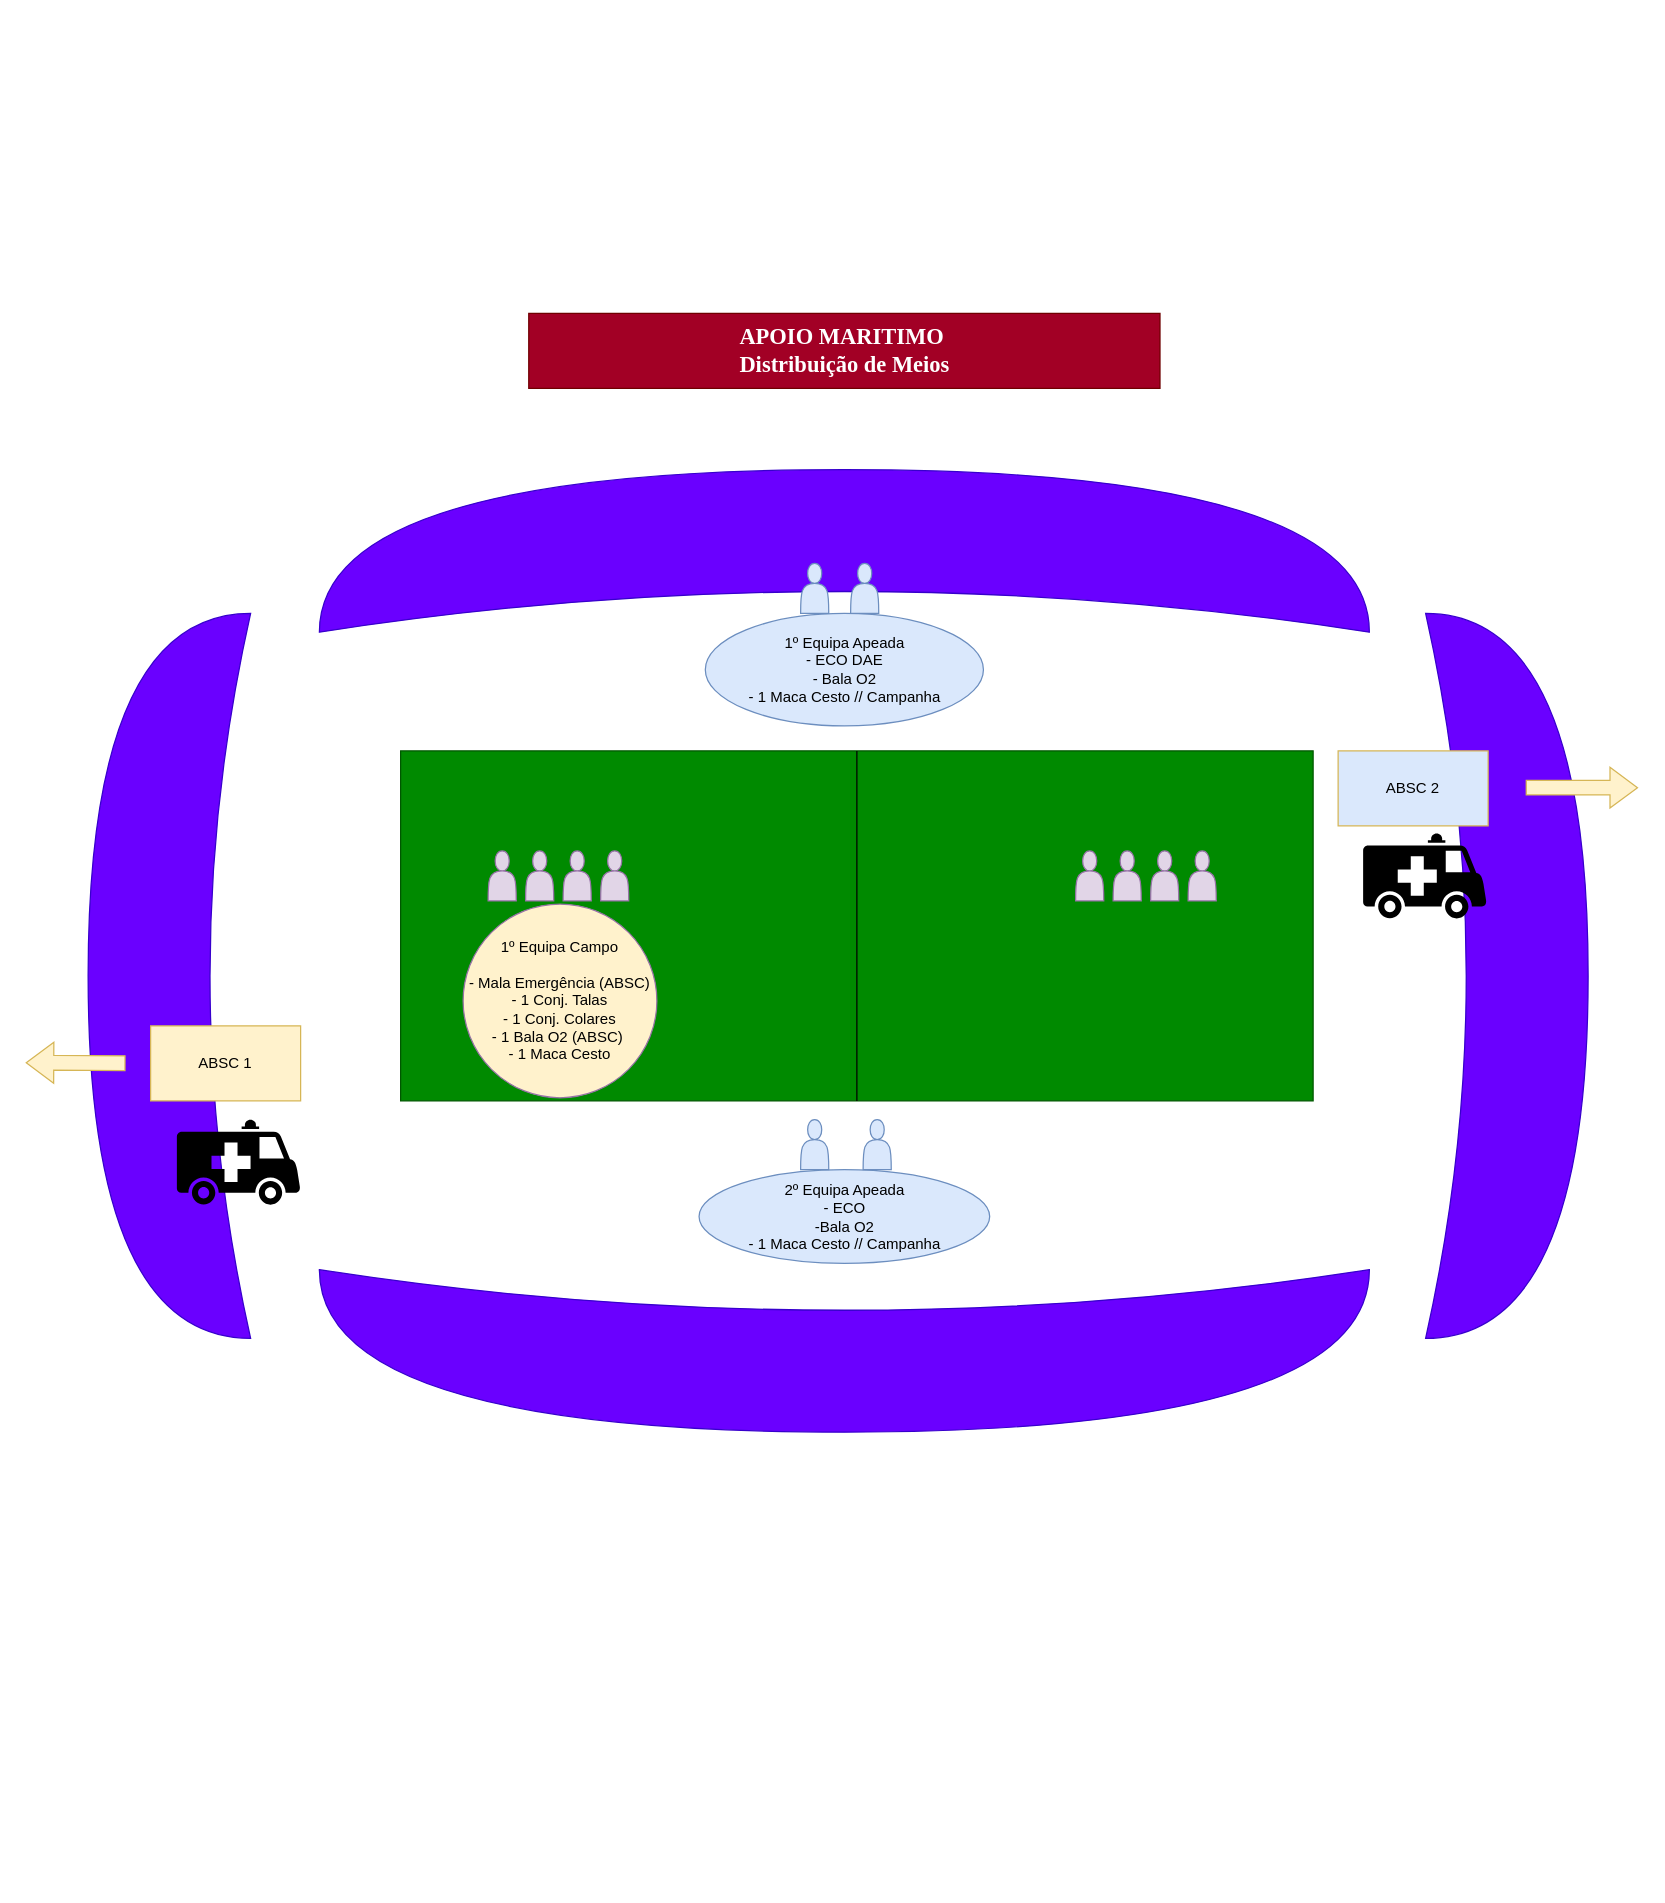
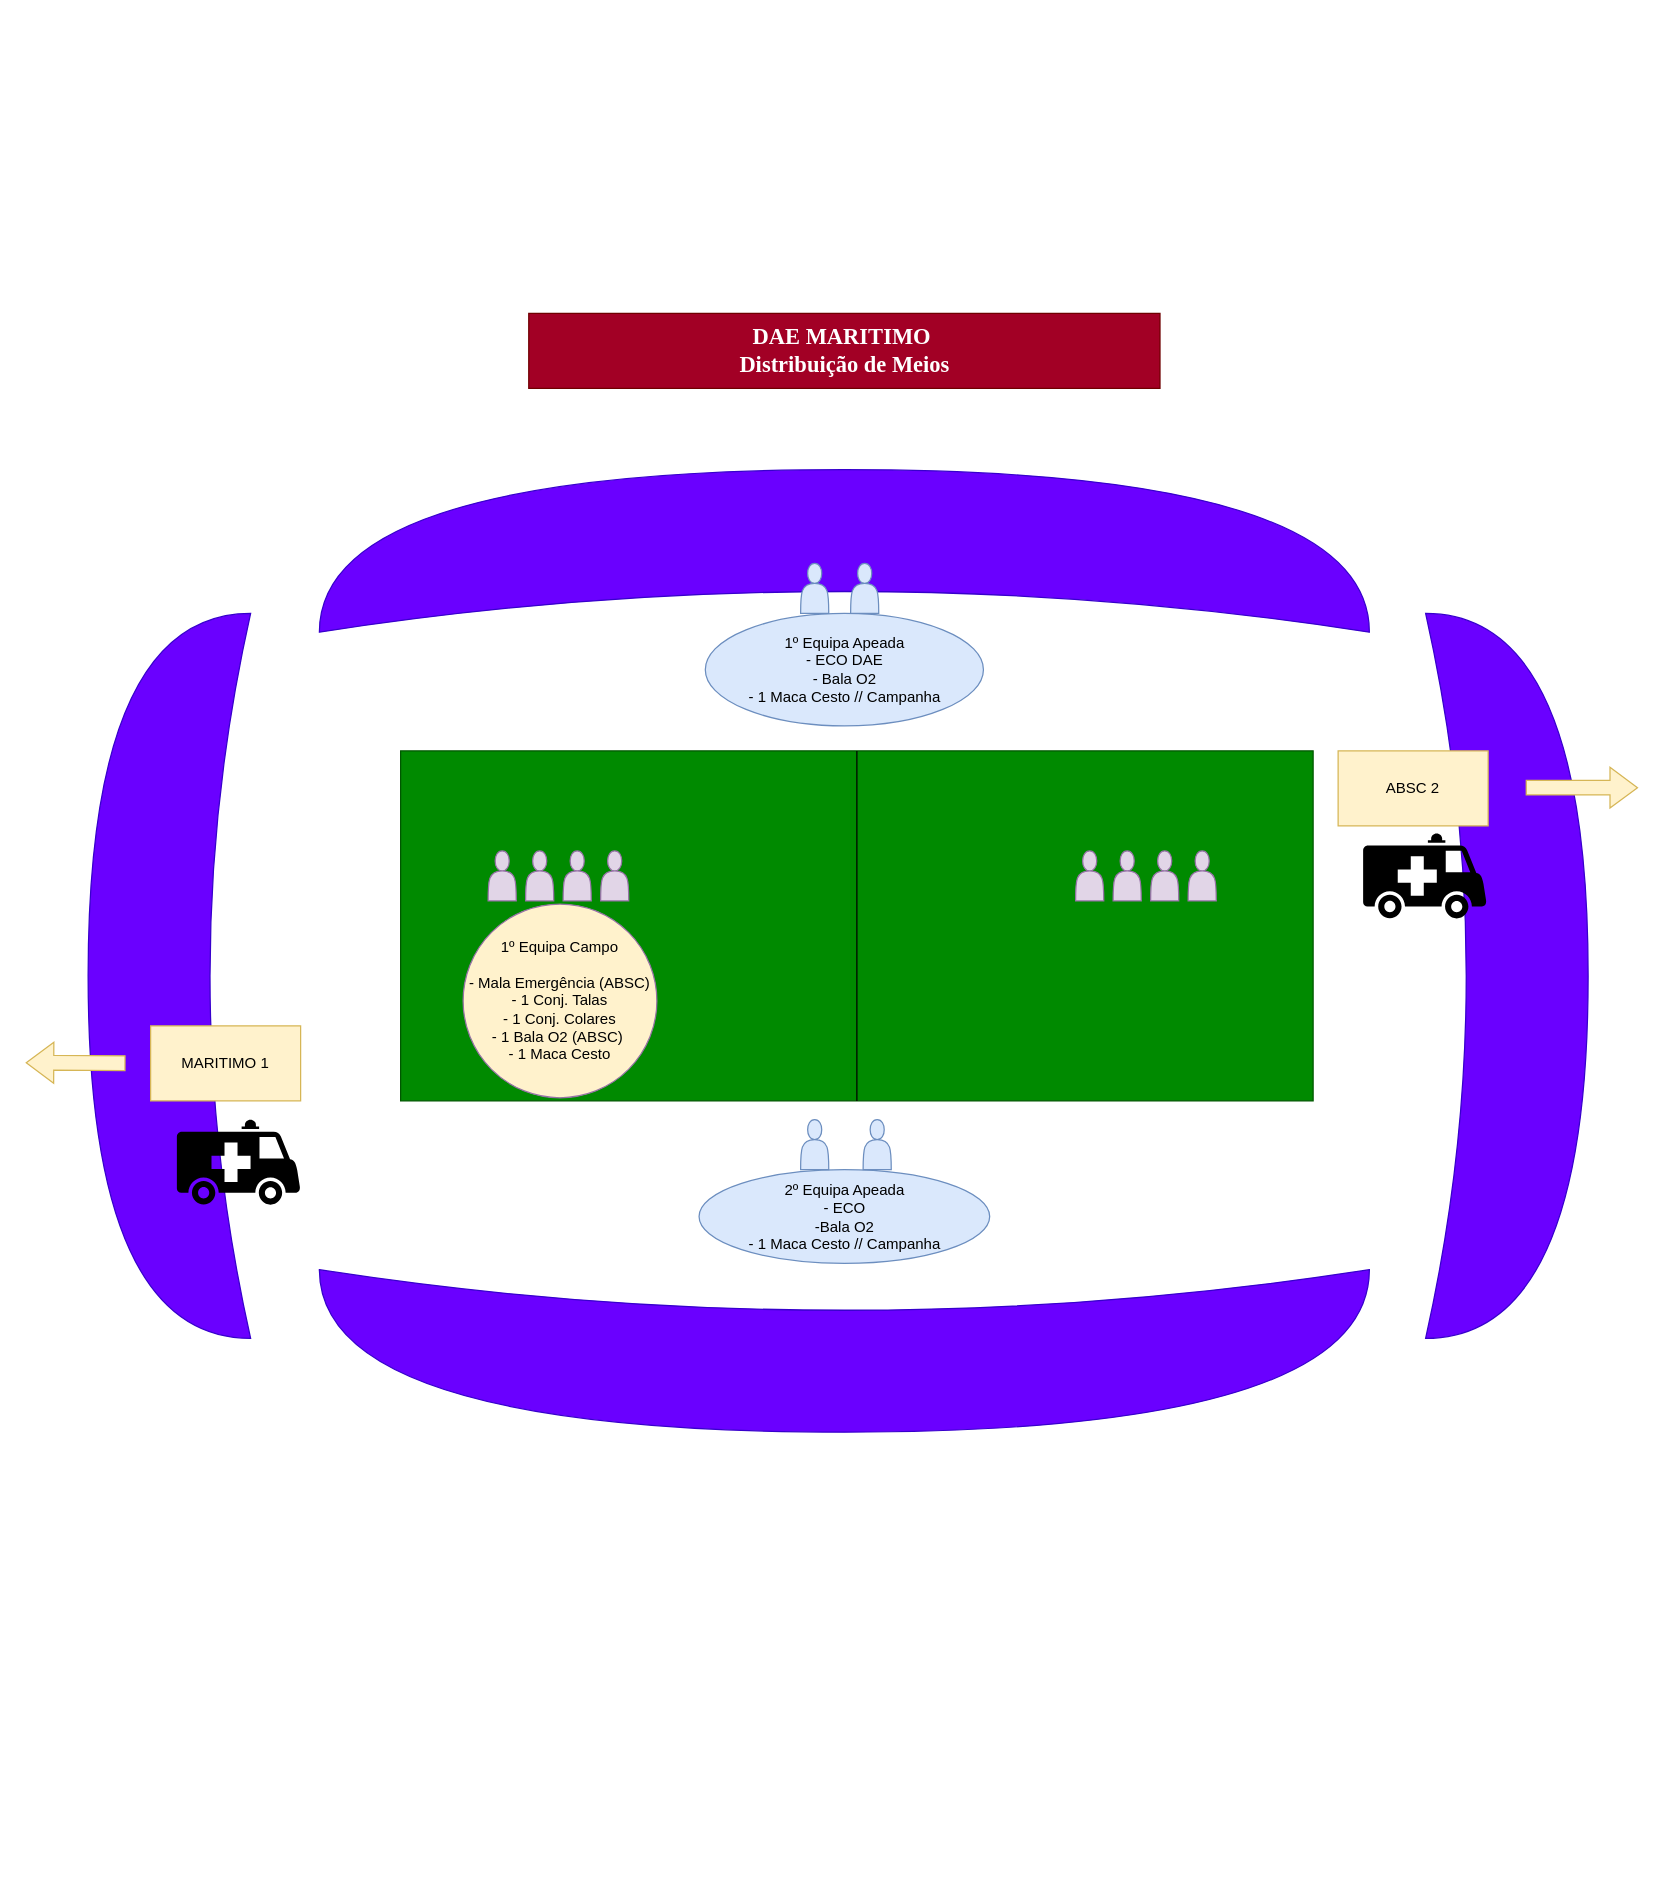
(845, 351) -> (845, 351)
(1413, 788) -> (1413, 788)
(226, 1063) -> (226, 1063)
